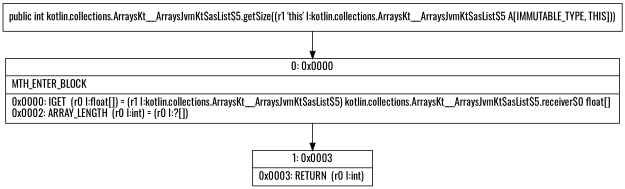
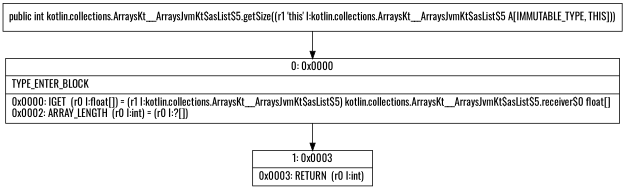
(49, 84) -> (51, 84)
